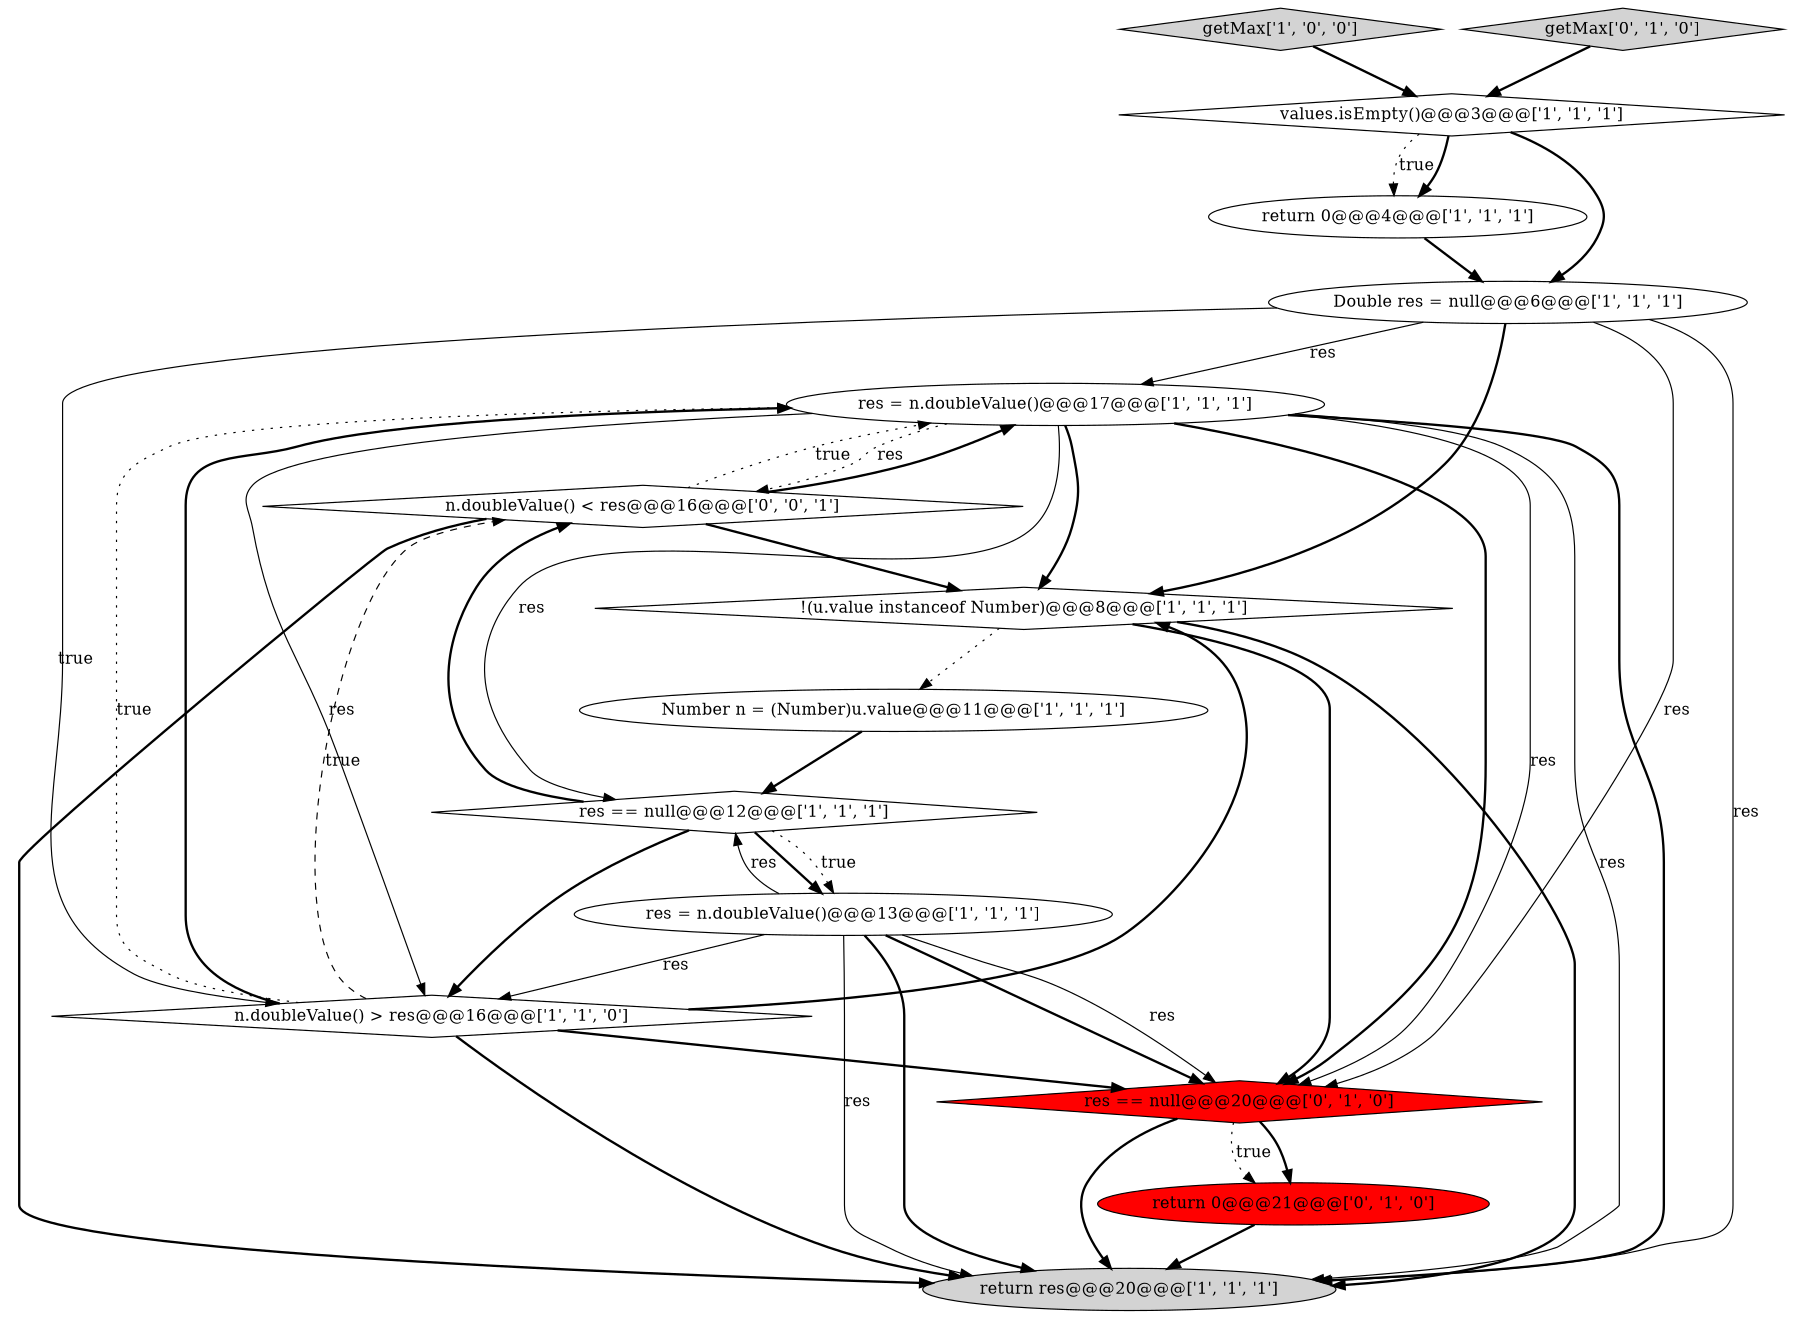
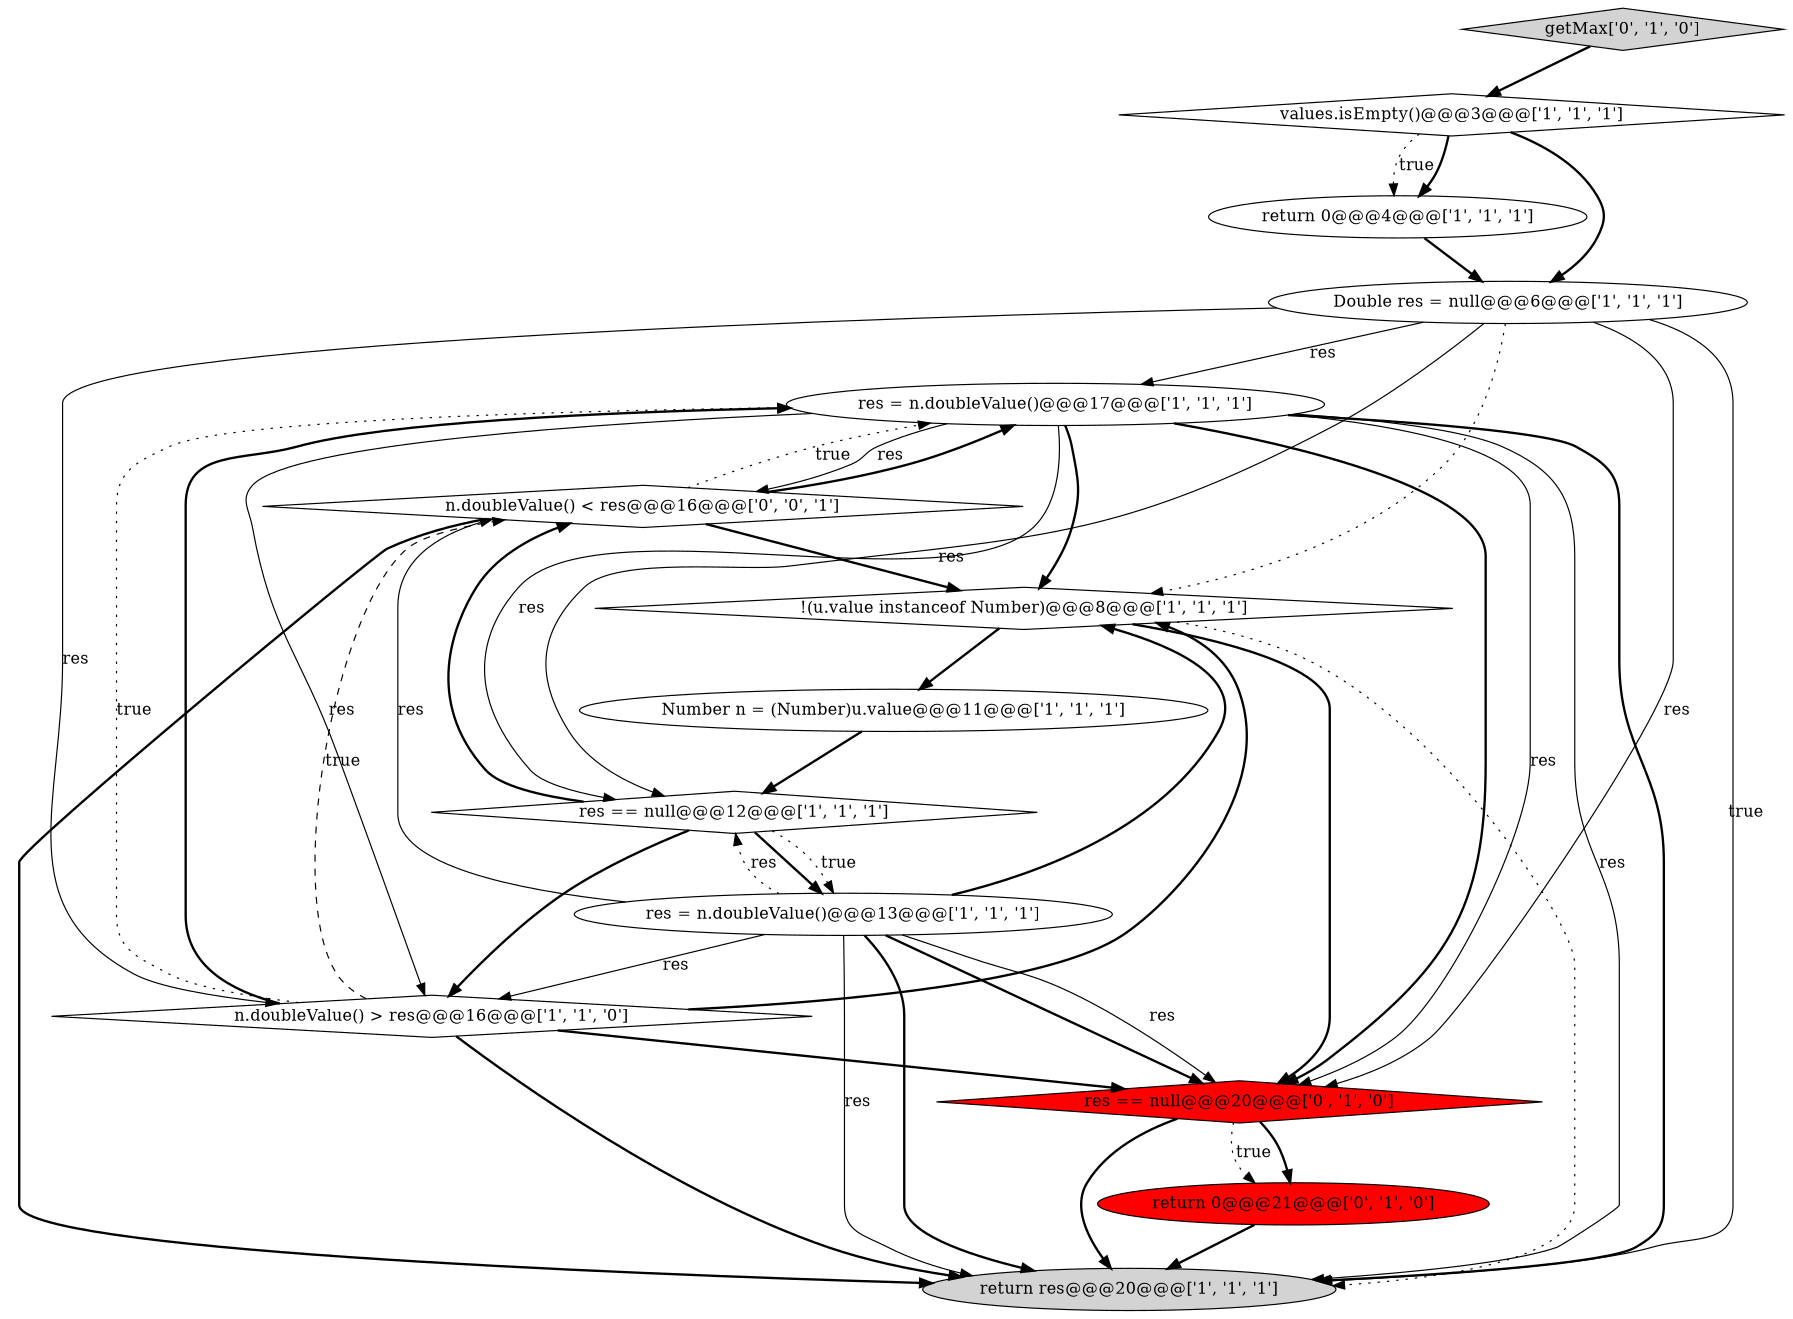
(1281, 29) -> none
(859, 460) -> (859, 460)
(1382, 512) -> (1382, 512)
none -> (926, 550)
(964, 655) -> (964, 655)
(76, 659) -> (76, 659)
none -> (398, 775)
none -> (1171, 790)
(1746, 812) -> (1746, 812)
(753, 874) -> (753, 874)
(1568, 940) -> (1568, 940)
